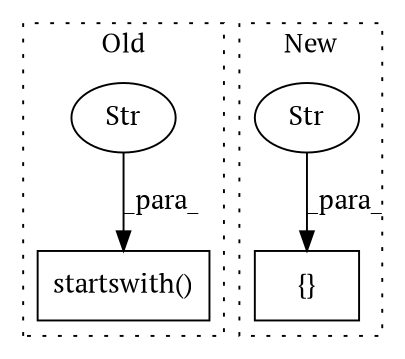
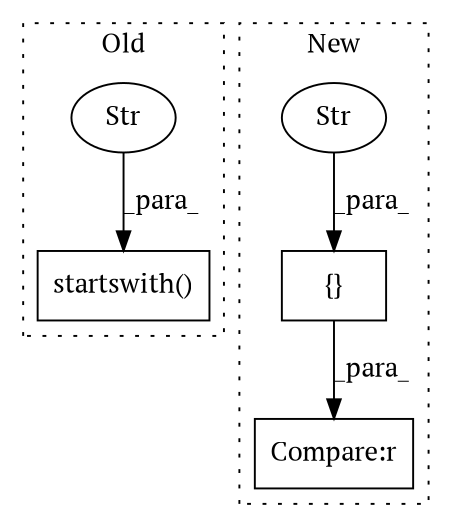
none -> (334, 454)
